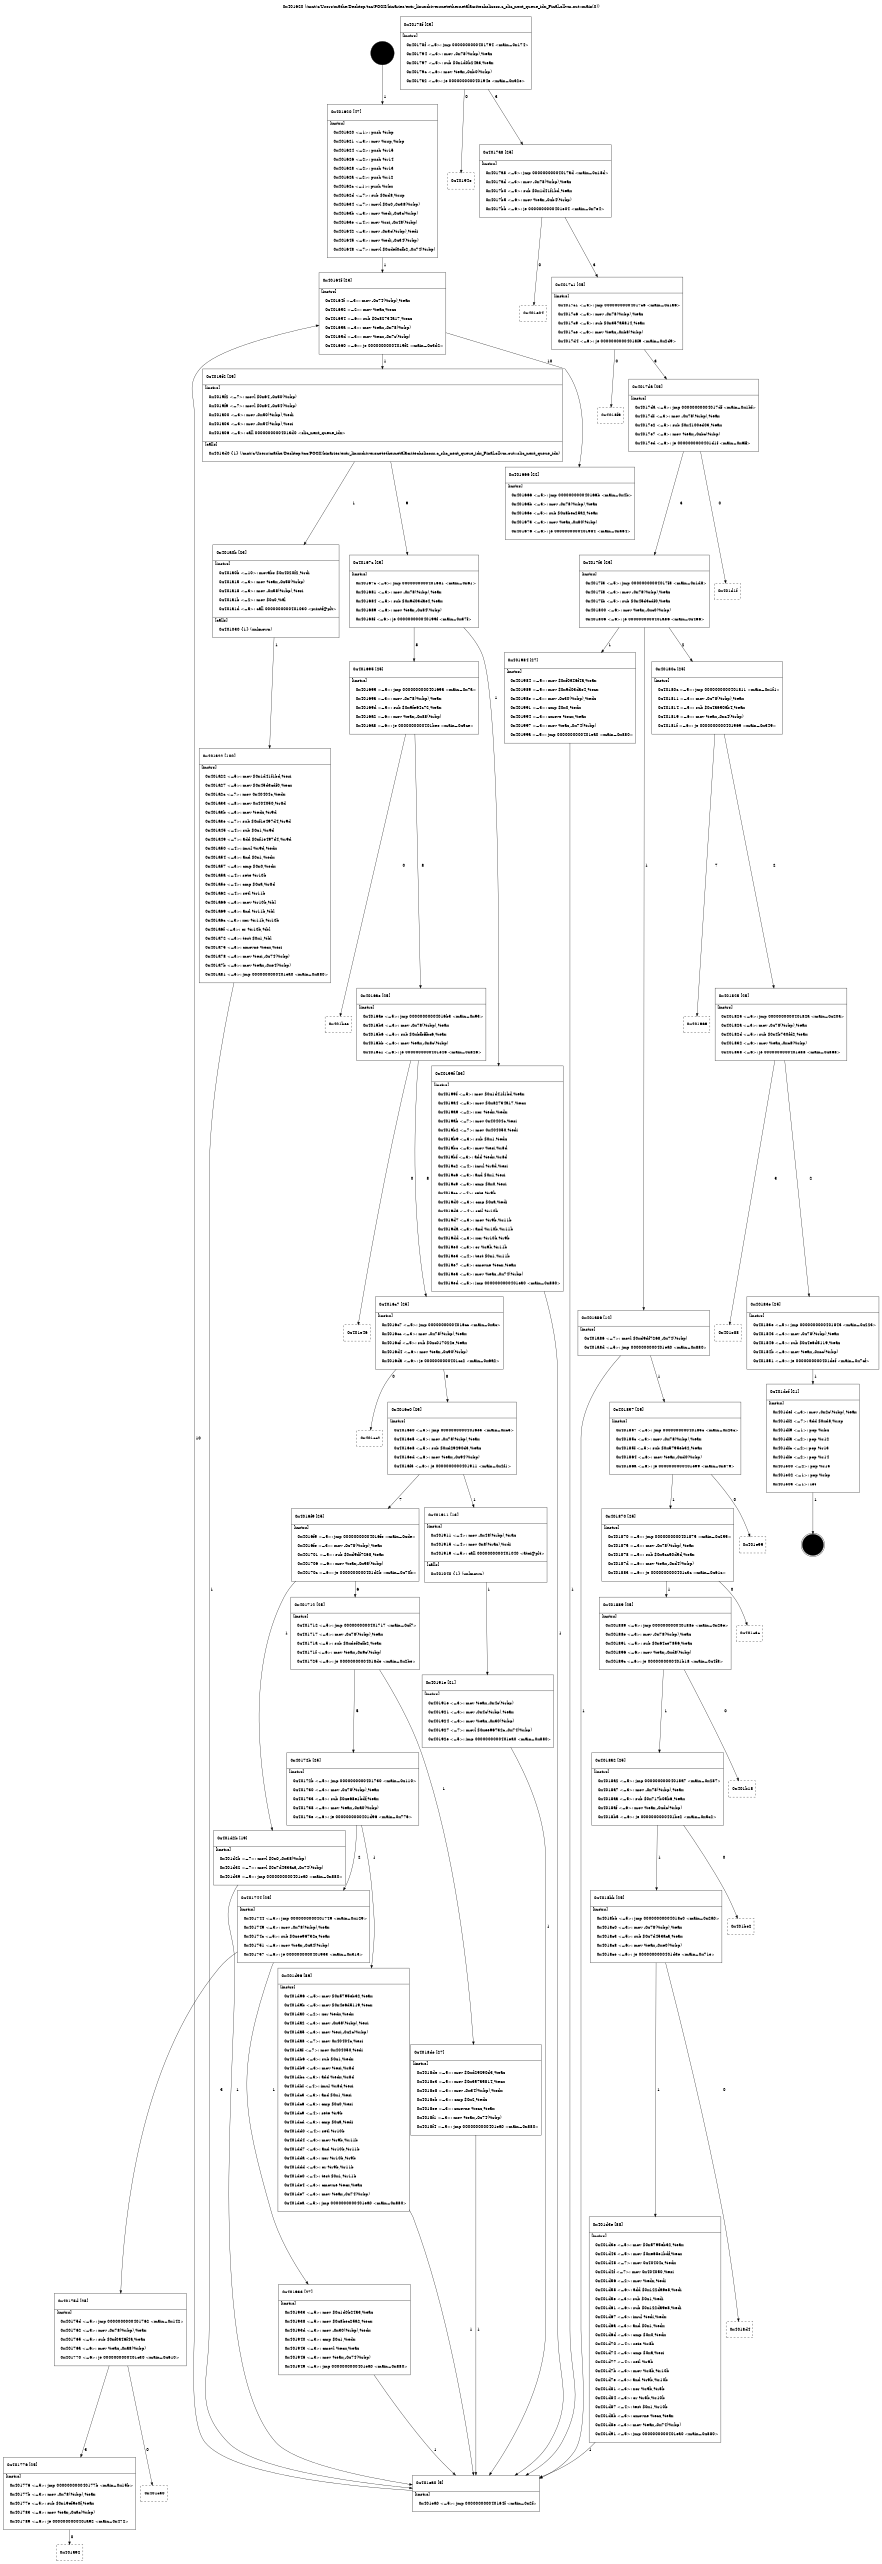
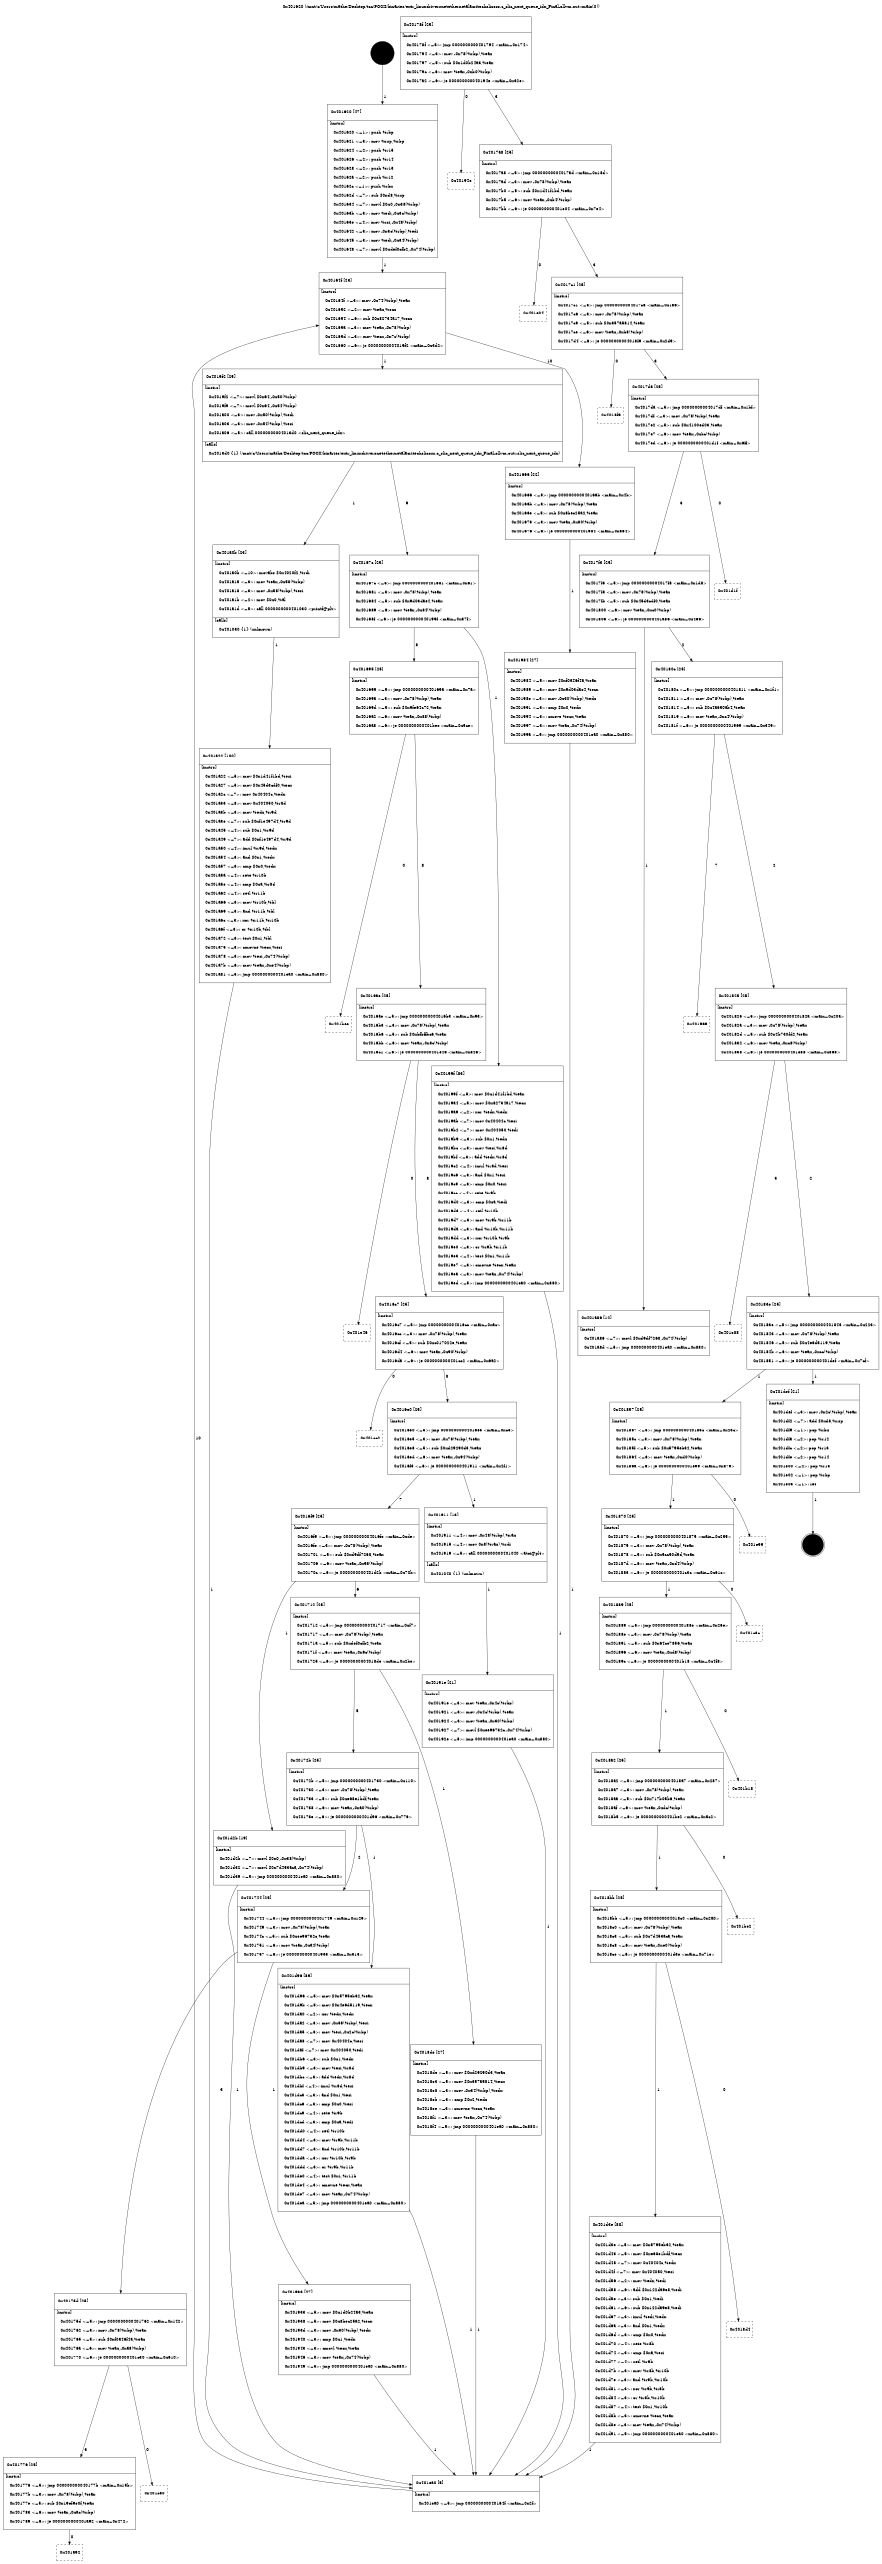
(611, 639) -> (570, 595)
(657, 1377) -> (745, 1385)
(581, 1920) -> none
